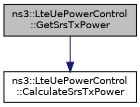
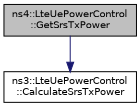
(70, 20) -> (70, 20)
